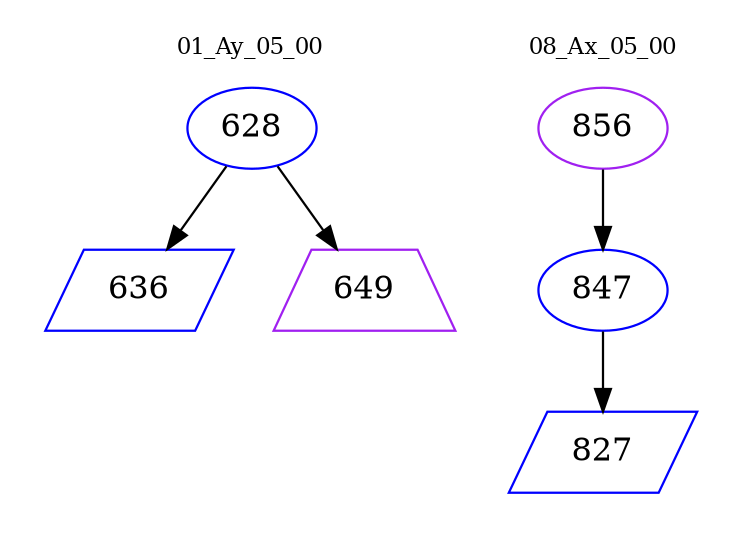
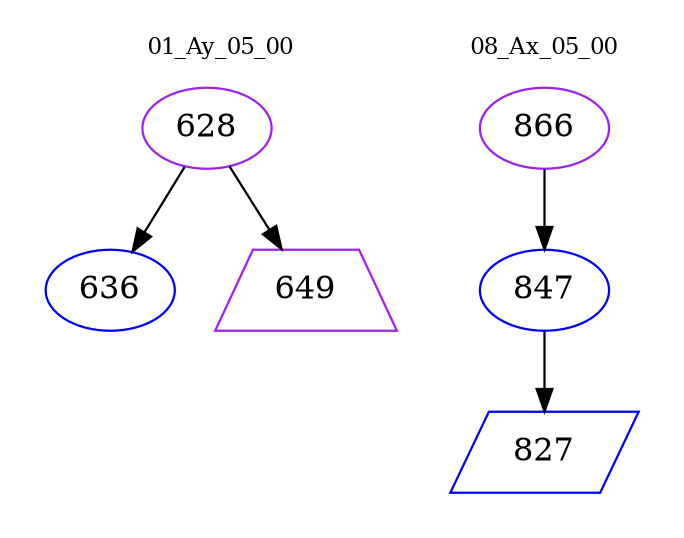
(252, 128) -> (207, 128)
(603, 128) -> (544, 128)
(140, 290) -> (110, 290)
